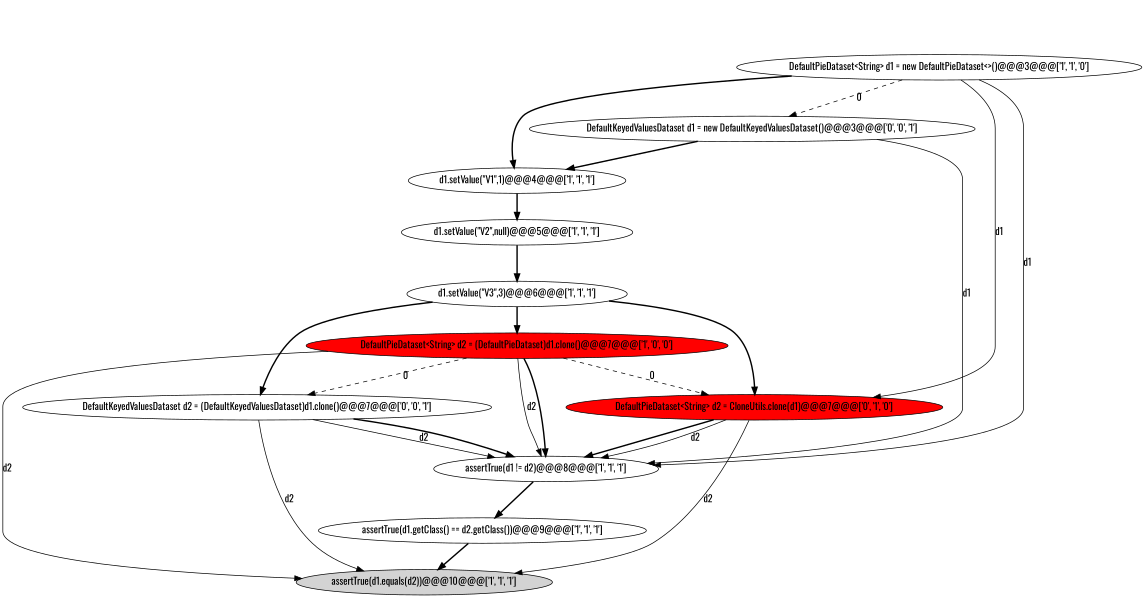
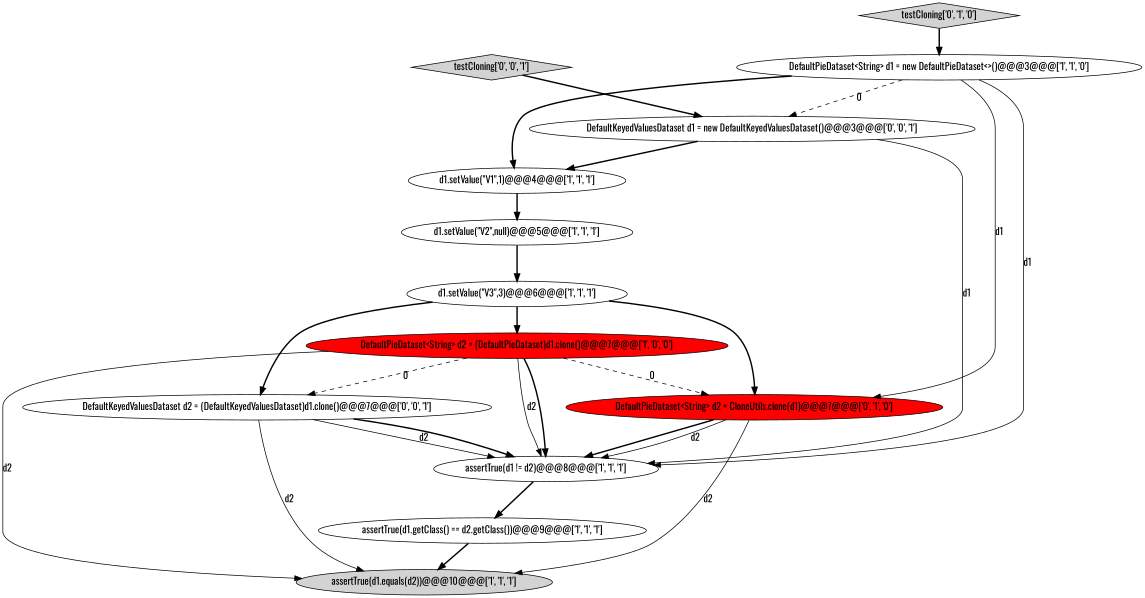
none -> (939, 16)
none -> (492, 67)
